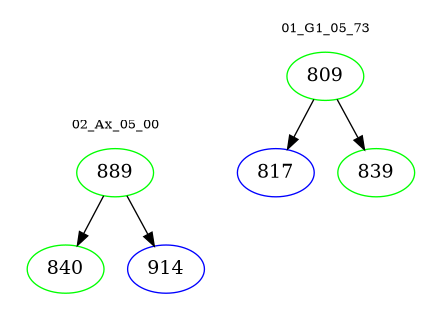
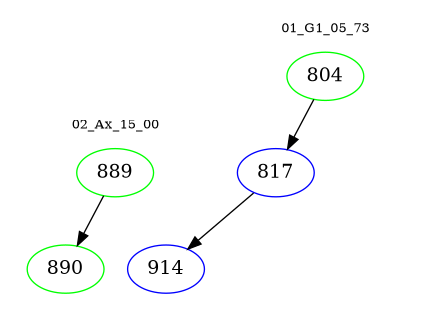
(325, 76) -> (325, 76)
(116, 125) -> (116, 125)
(376, 173) -> none
(137, 215) -> (226, 217)
(66, 269) -> (66, 269)
